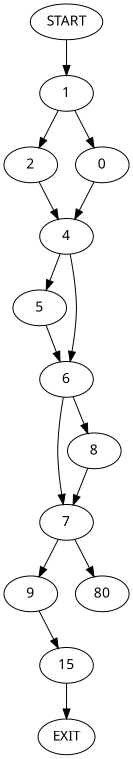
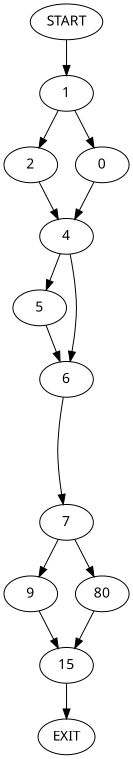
(94, 451) -> none
none -> (87, 625)
